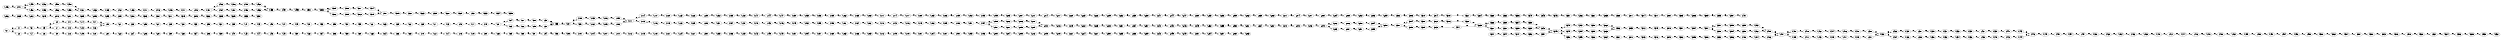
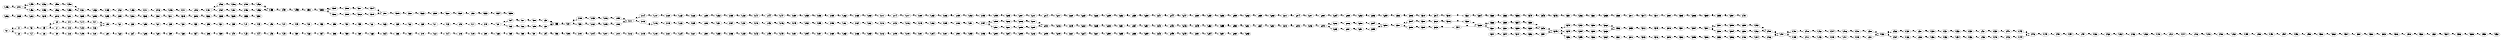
(650, 23) -> (648, 25)
